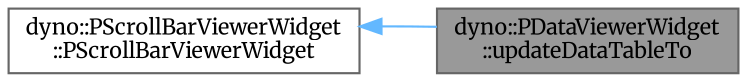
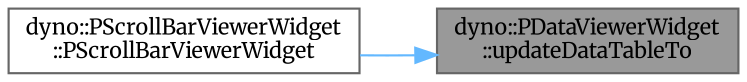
(409, 26) -> (387, 55)
